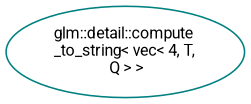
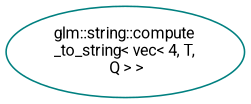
(125, 52) -> (125, 52)
